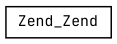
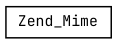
(59, 22) -> (59, 22)
